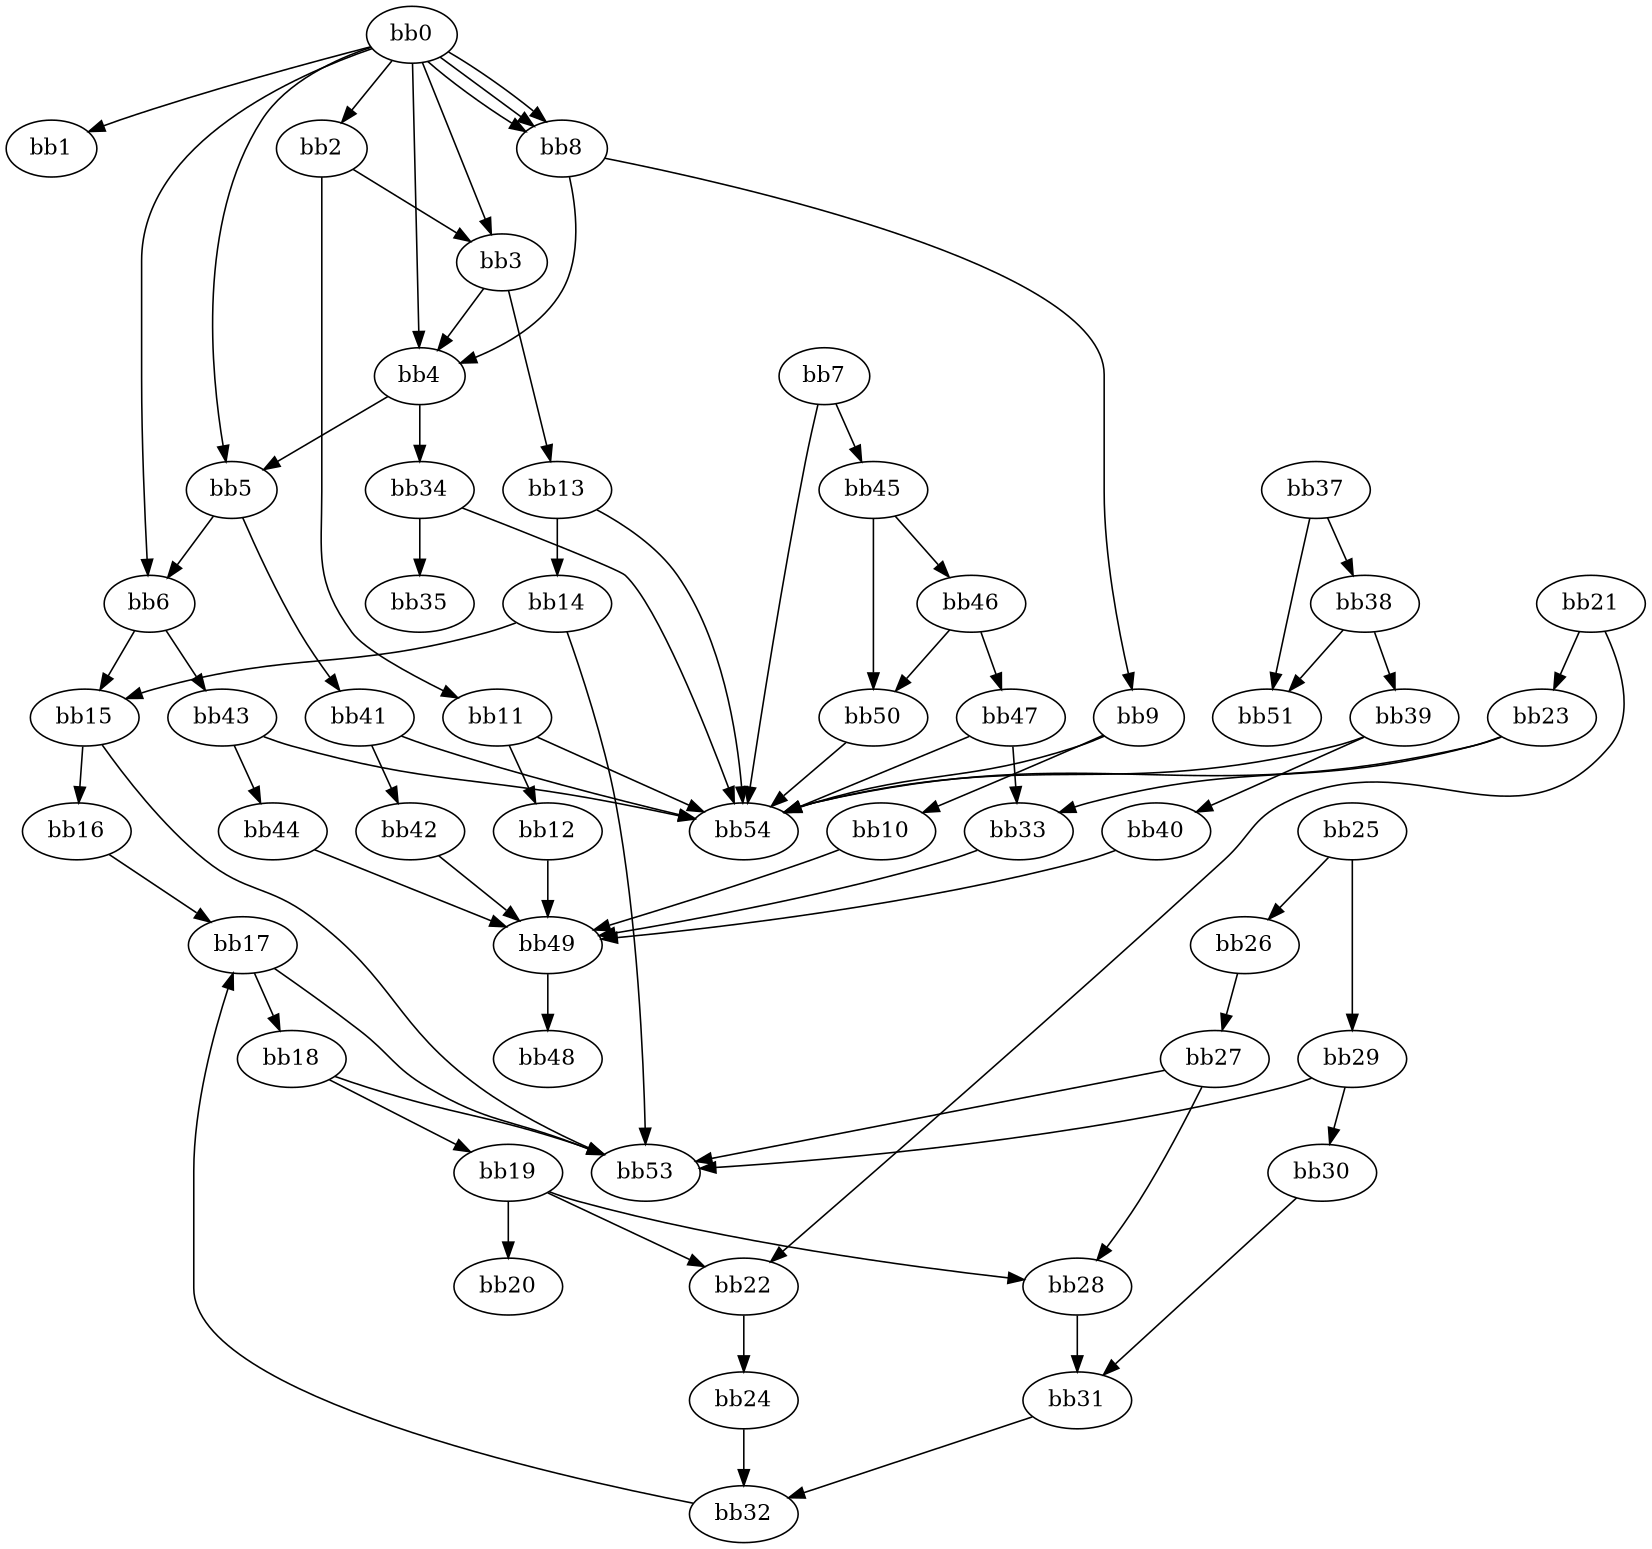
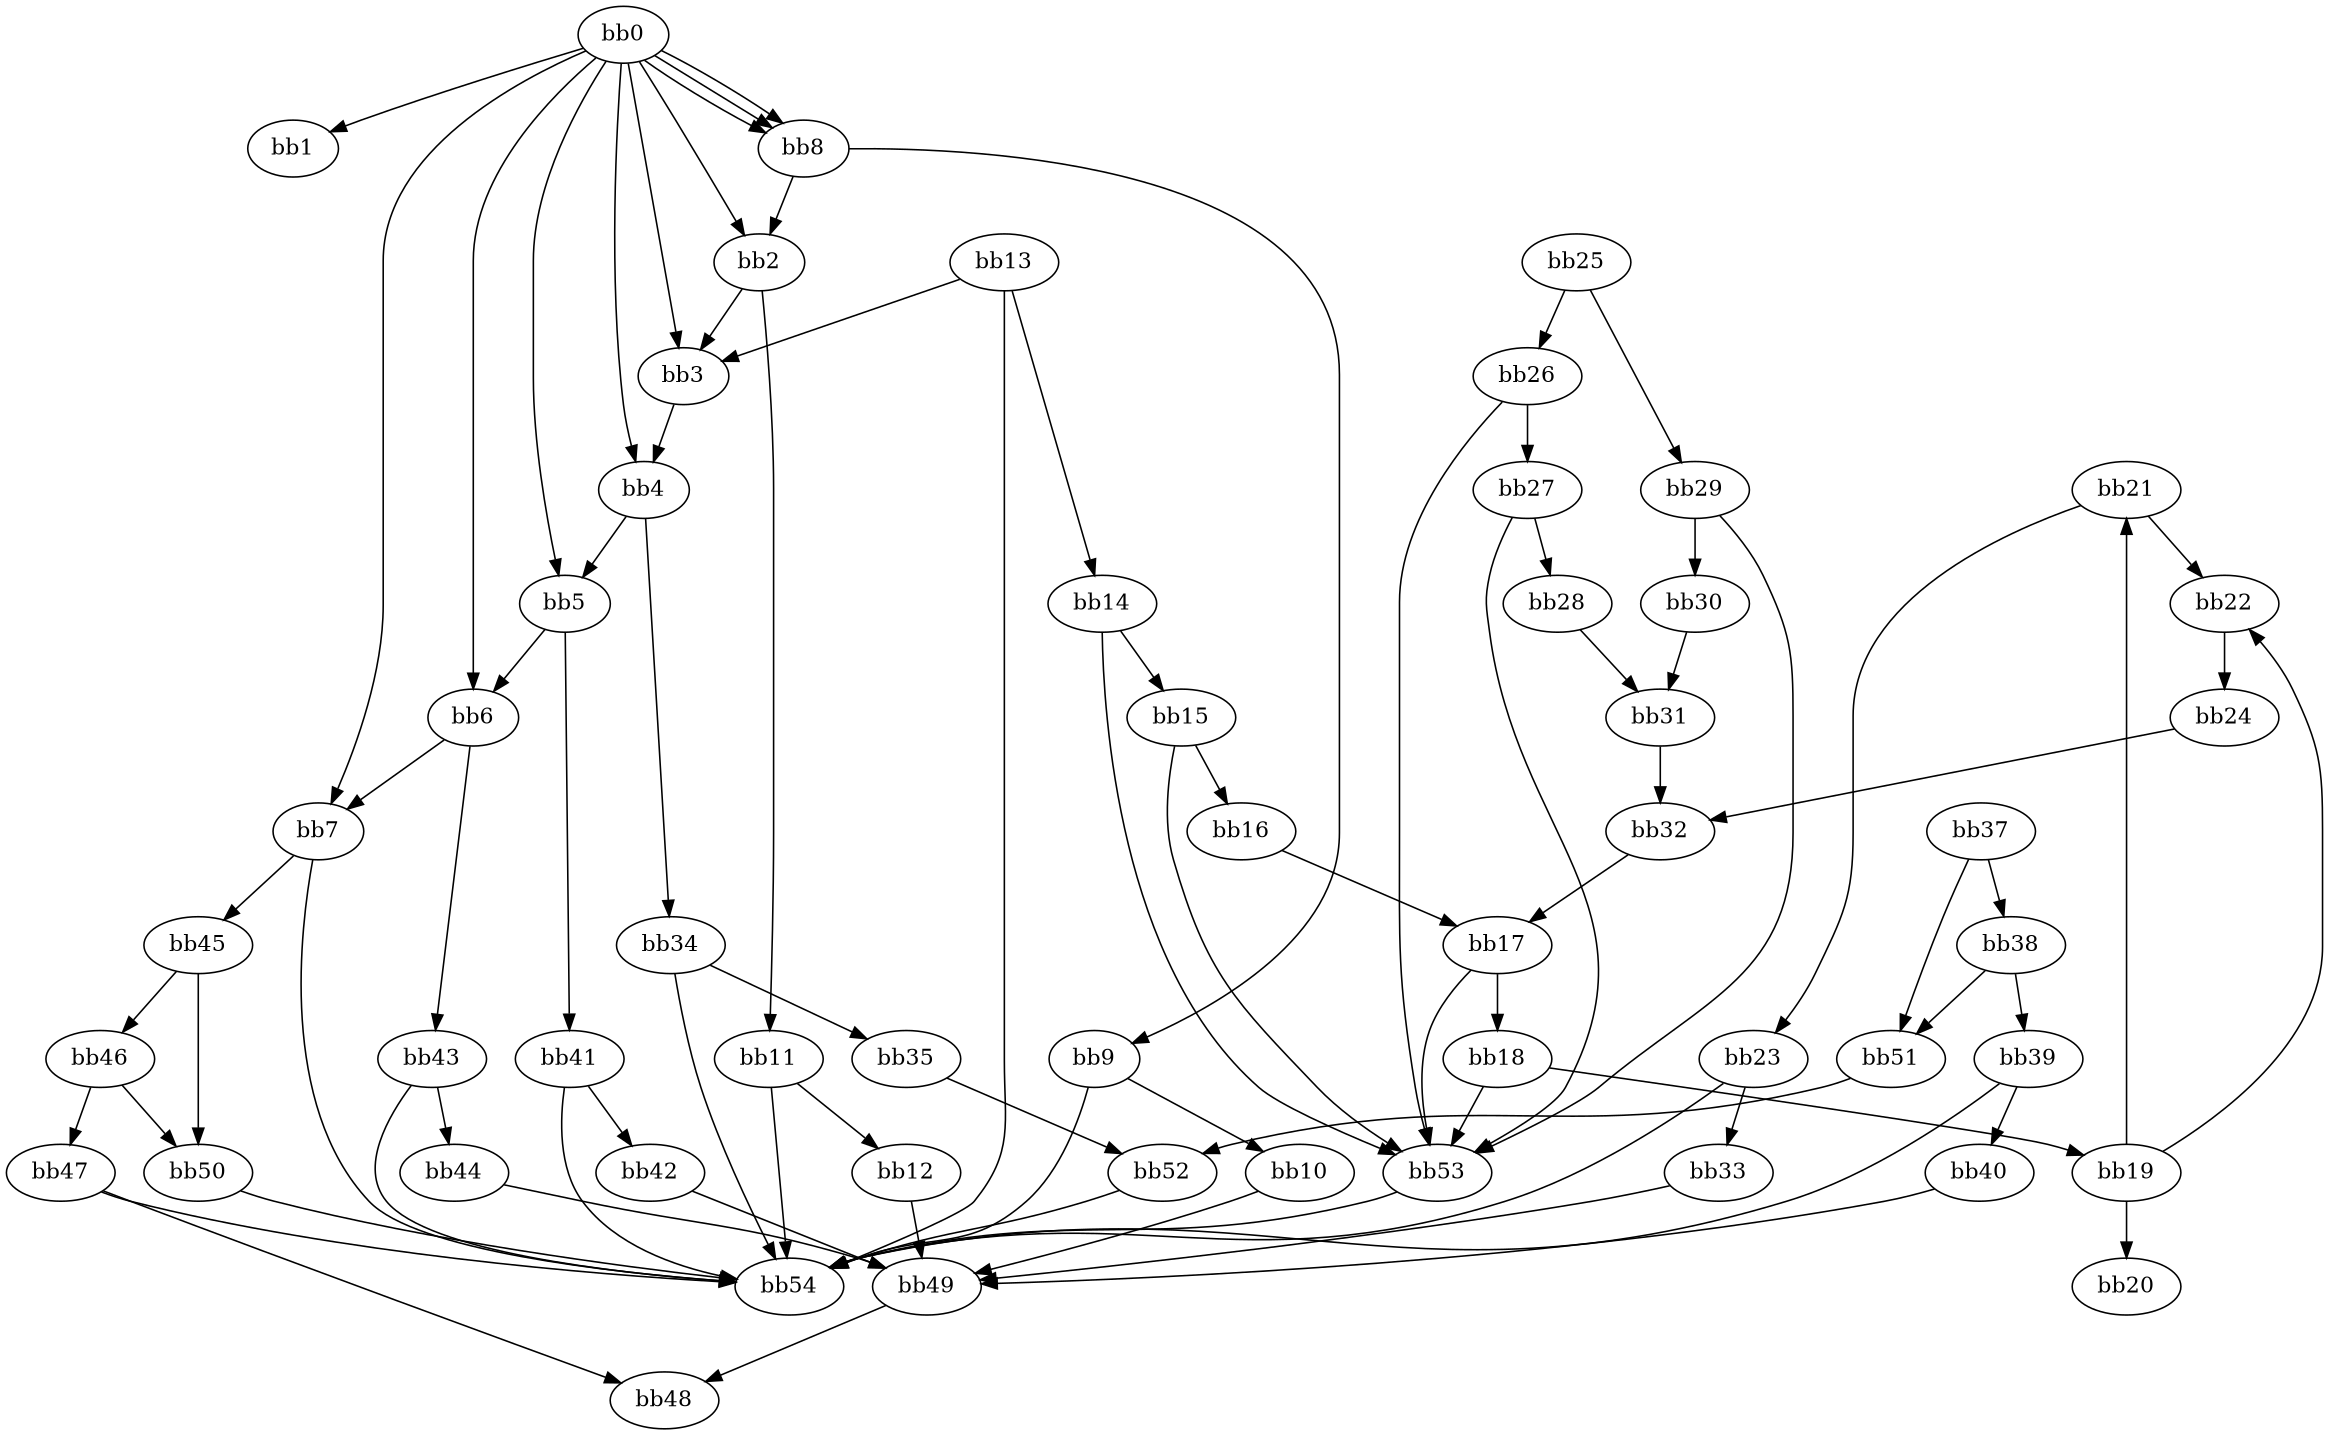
(563, 288) -> (785, 198)
(528, 368) -> (848, 318)
none -> (383, 374)
(121, 654) -> (402, 770)
none -> (1400, 752)
(1014, 767) -> (354, 1285)
none -> (1162, 1173)
none -> (1247, 1223)
(765, 1243) -> (2126, 839)
